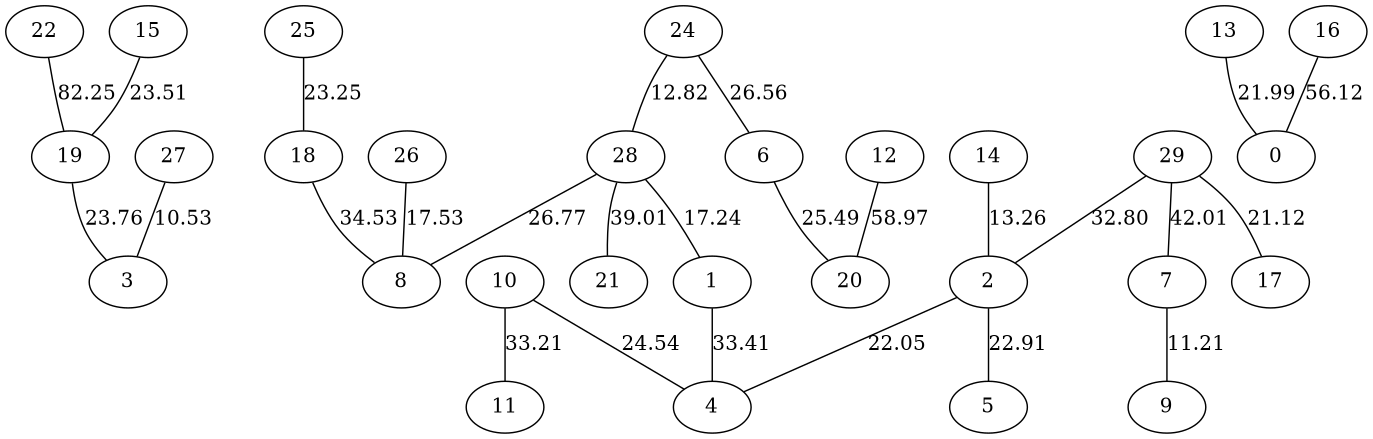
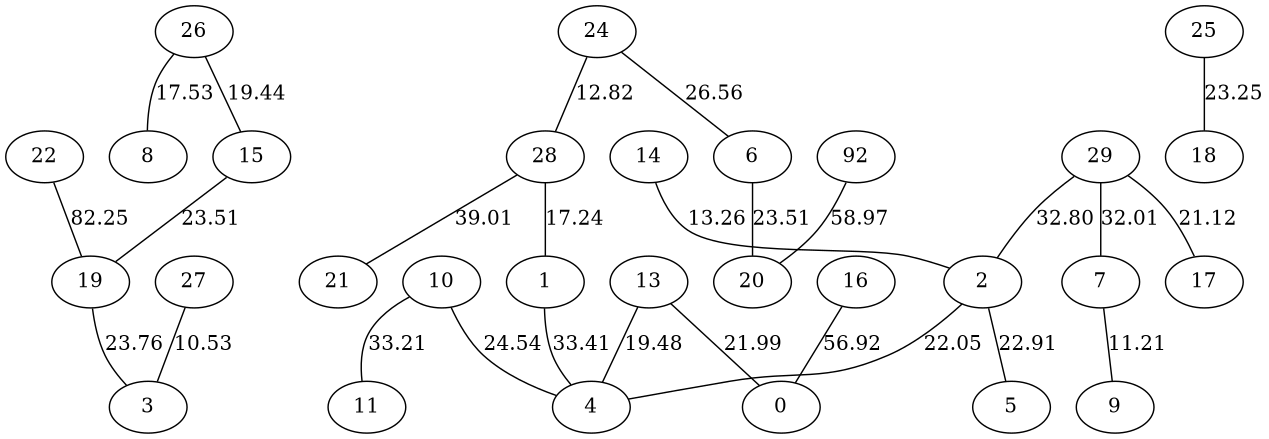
none -> (223, 94)
(1335, 94) -> (853, 345)
(885, 157) -> (856, 157)
(514, 219) -> none
(831, 219) -> (782, 219)
(1199, 219) -> (1130, 219)
(337, 227) -> none
none -> (620, 345)
